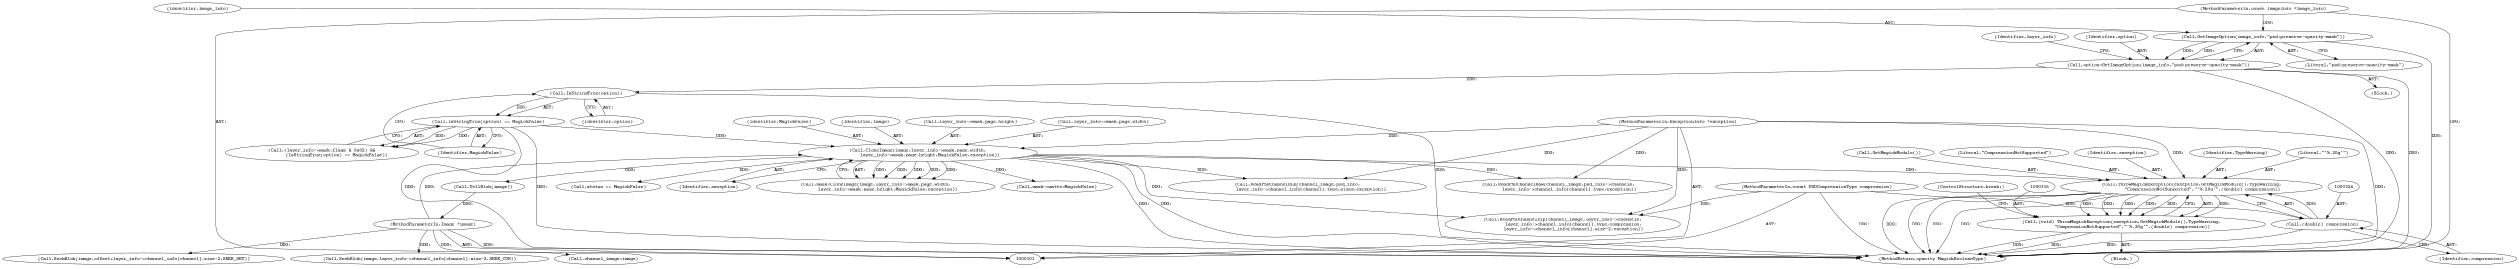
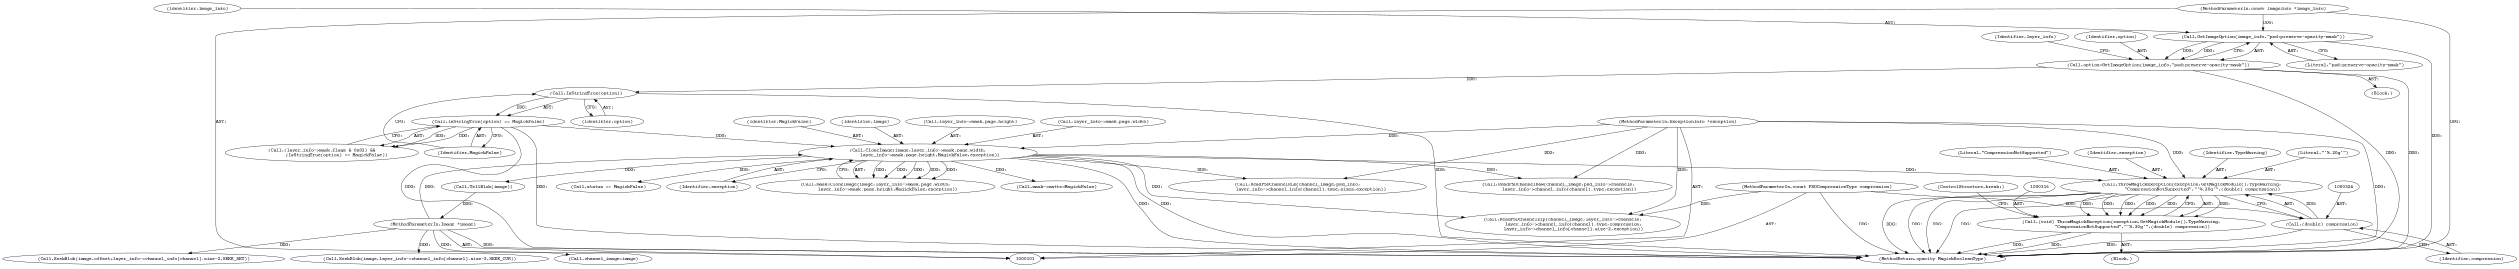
(1889, 153) -> none
